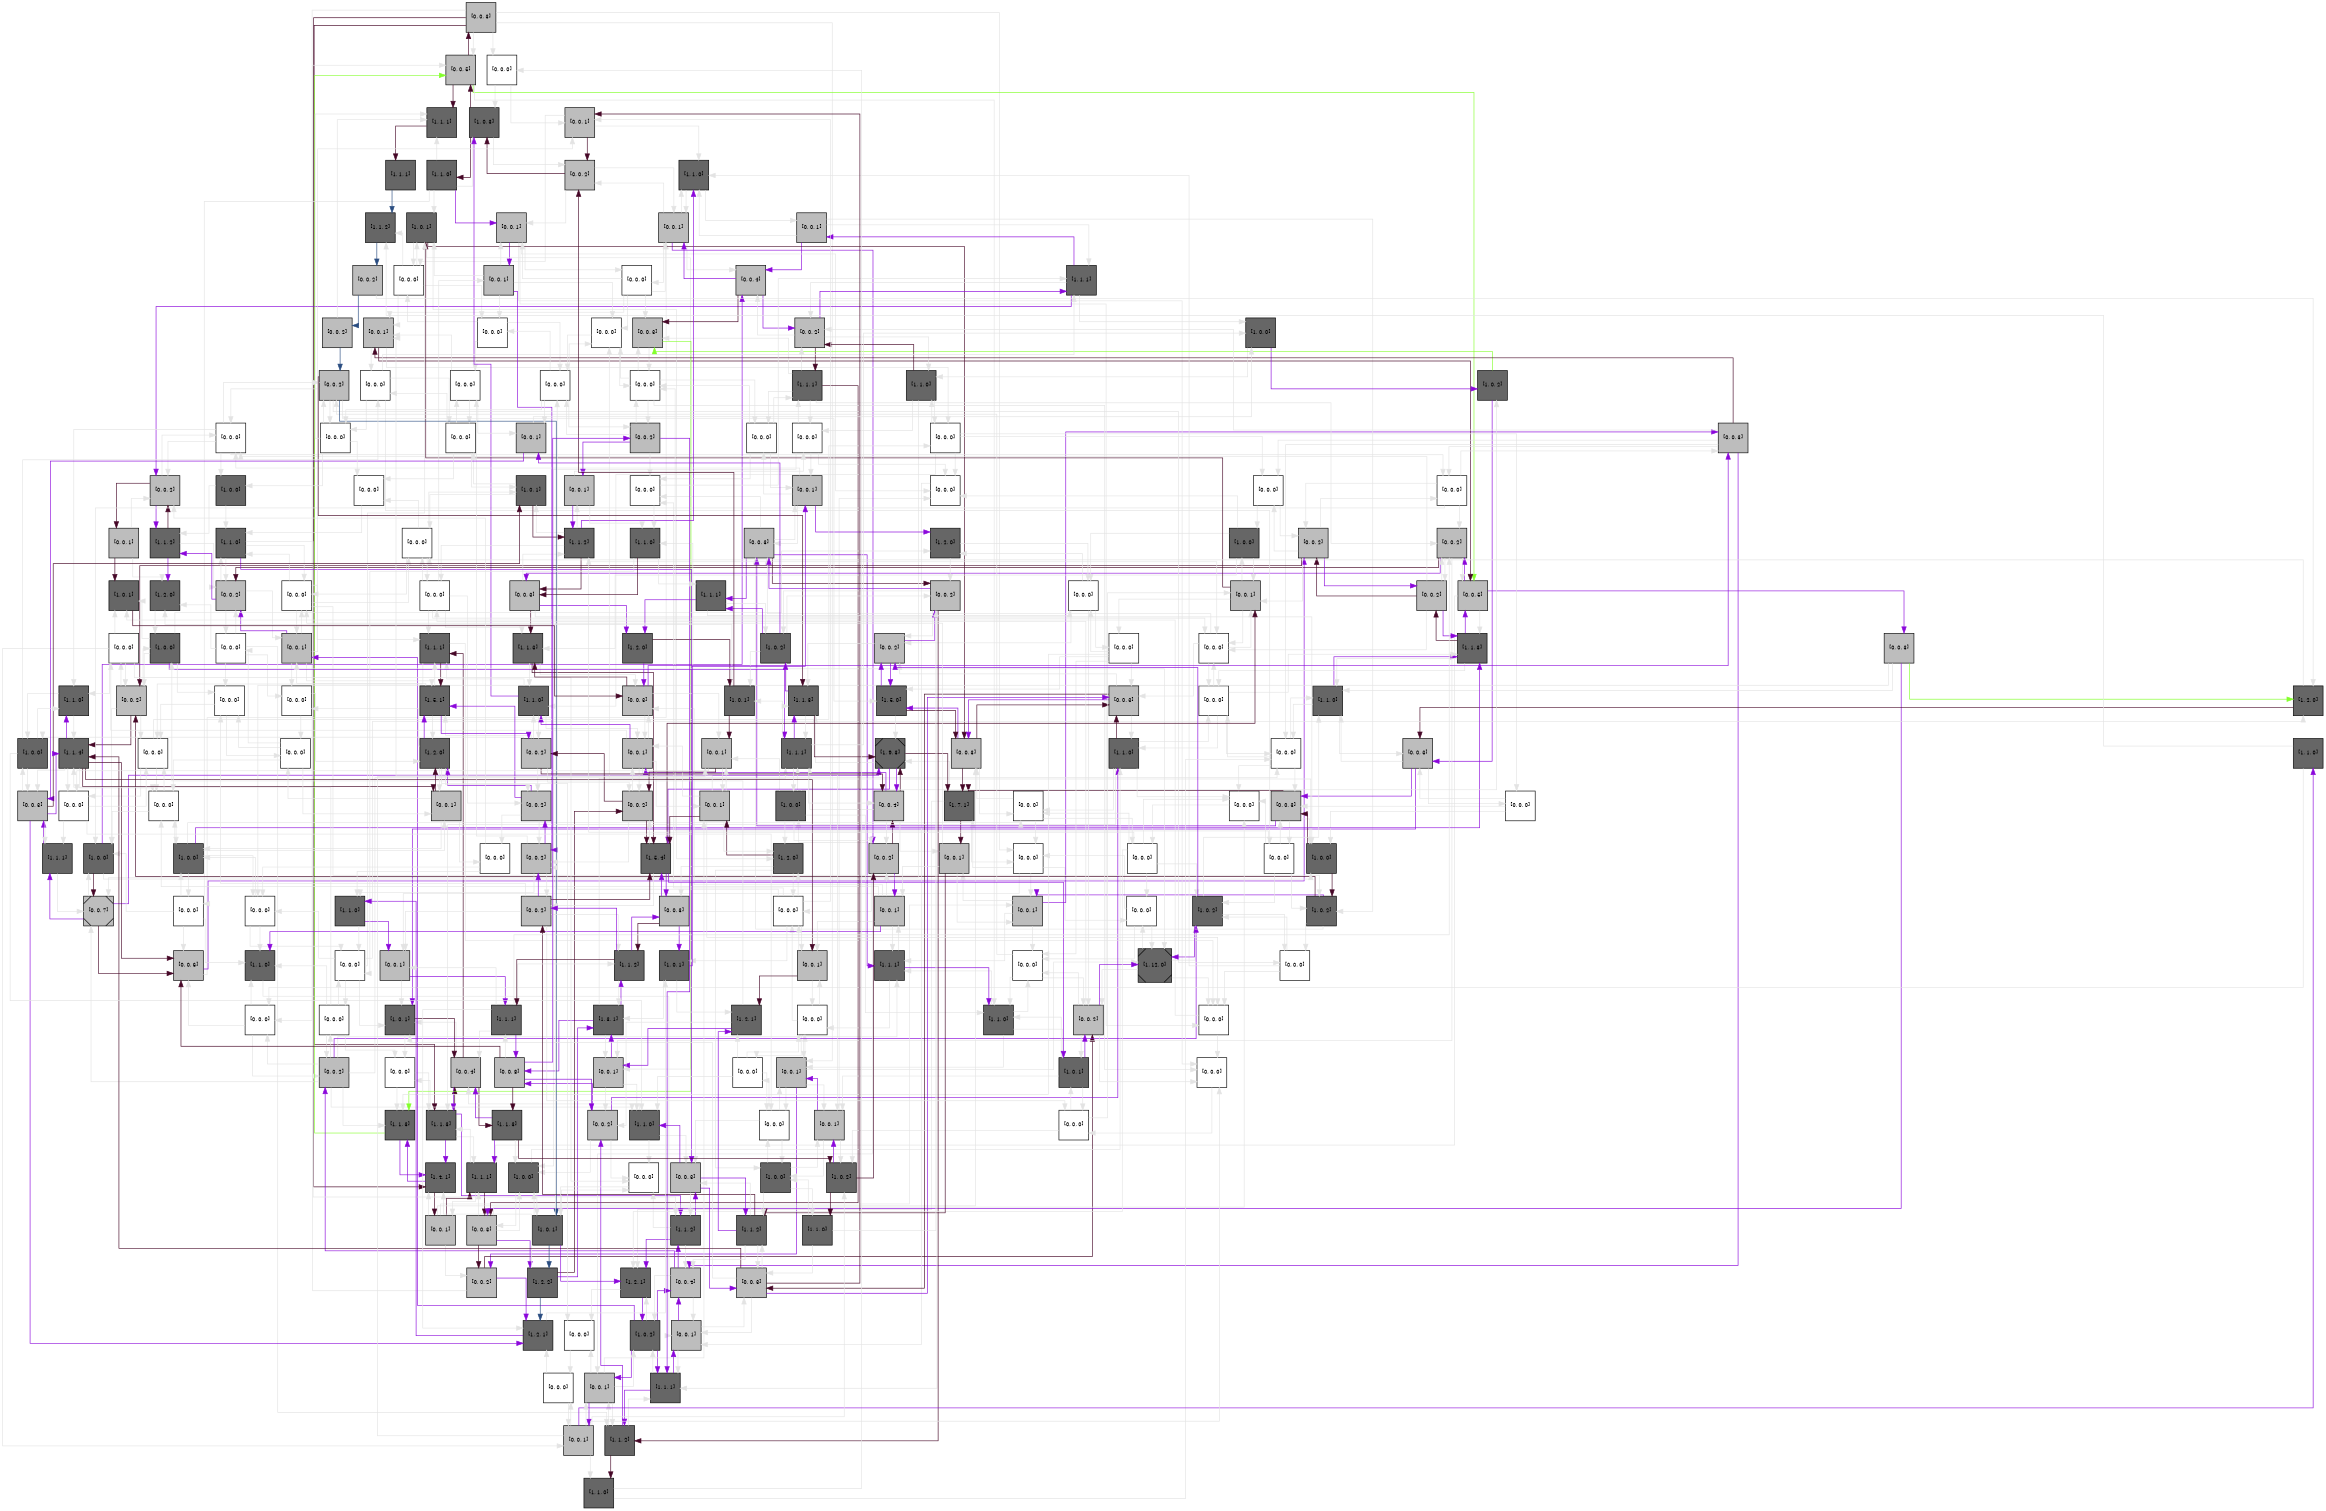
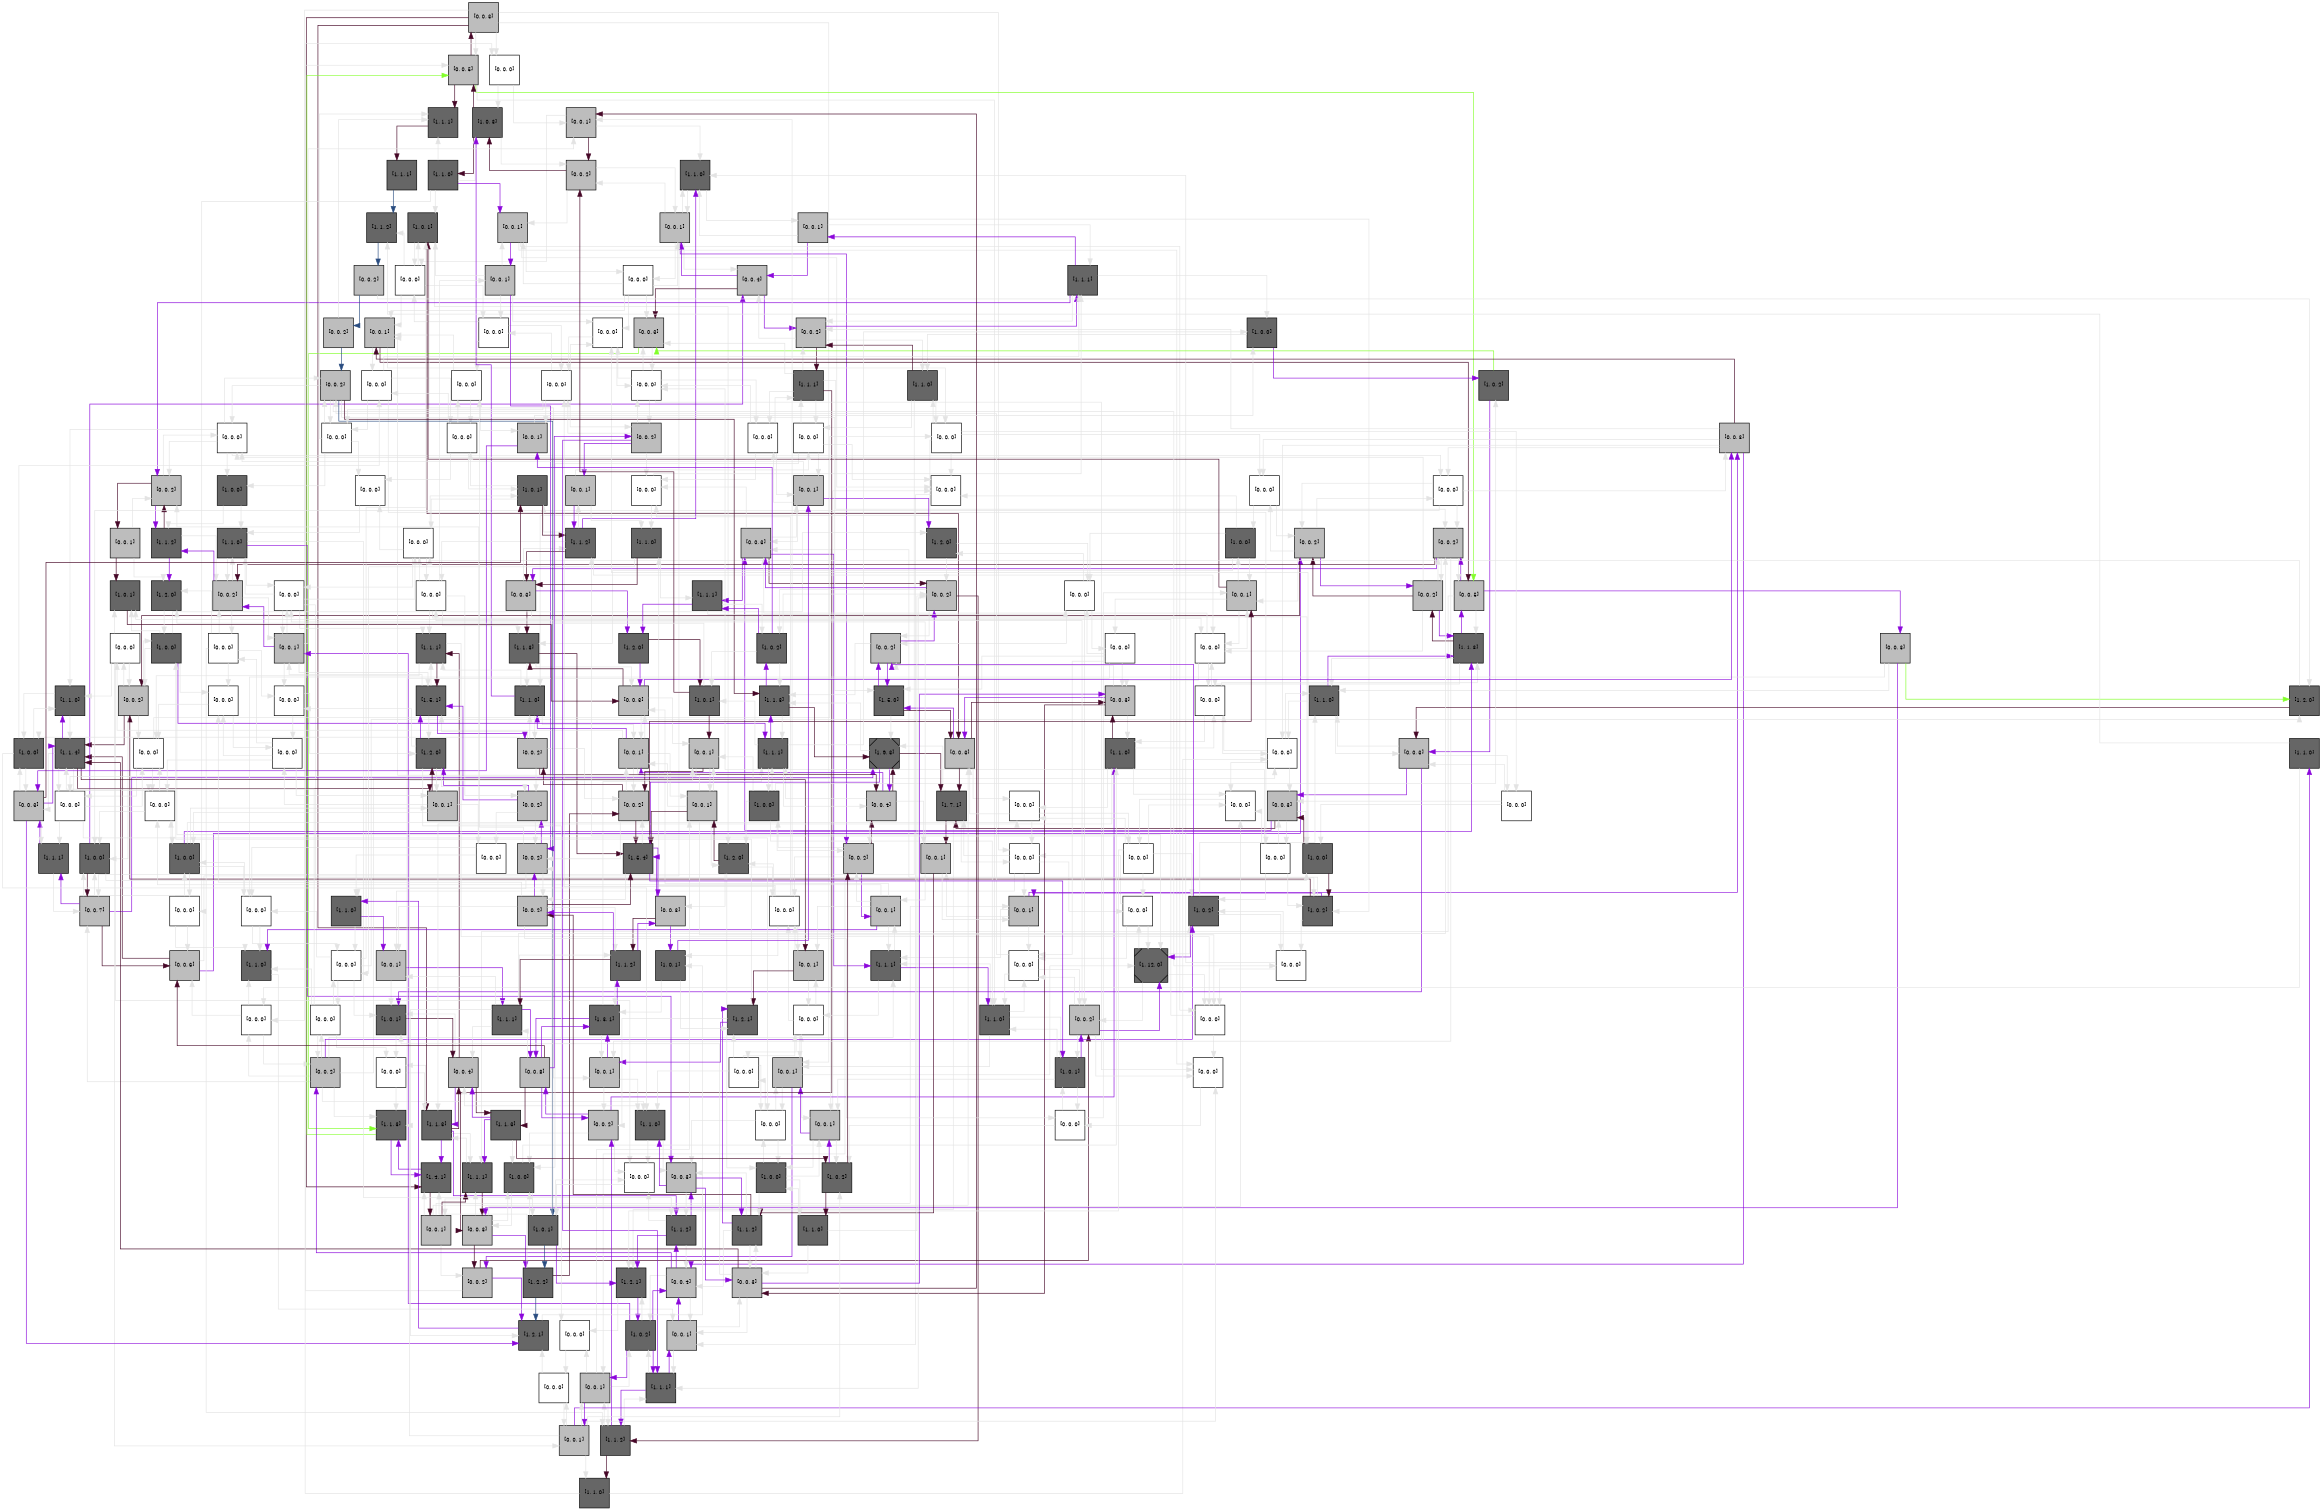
(121, 867) -> (122, 866)
(98, 911) -> (95, 911)
(578, 1158) -> (547, 1027)
